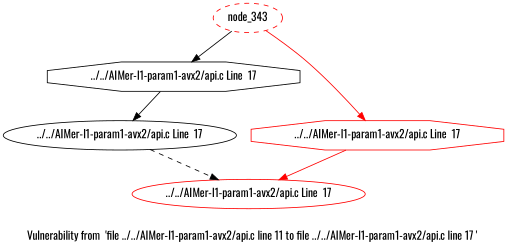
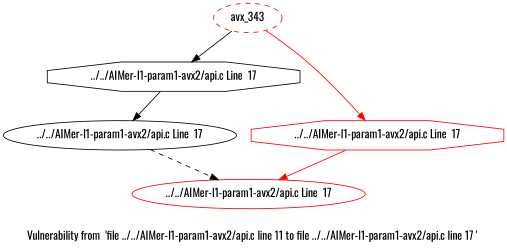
(248, 18) -> (248, 18)
